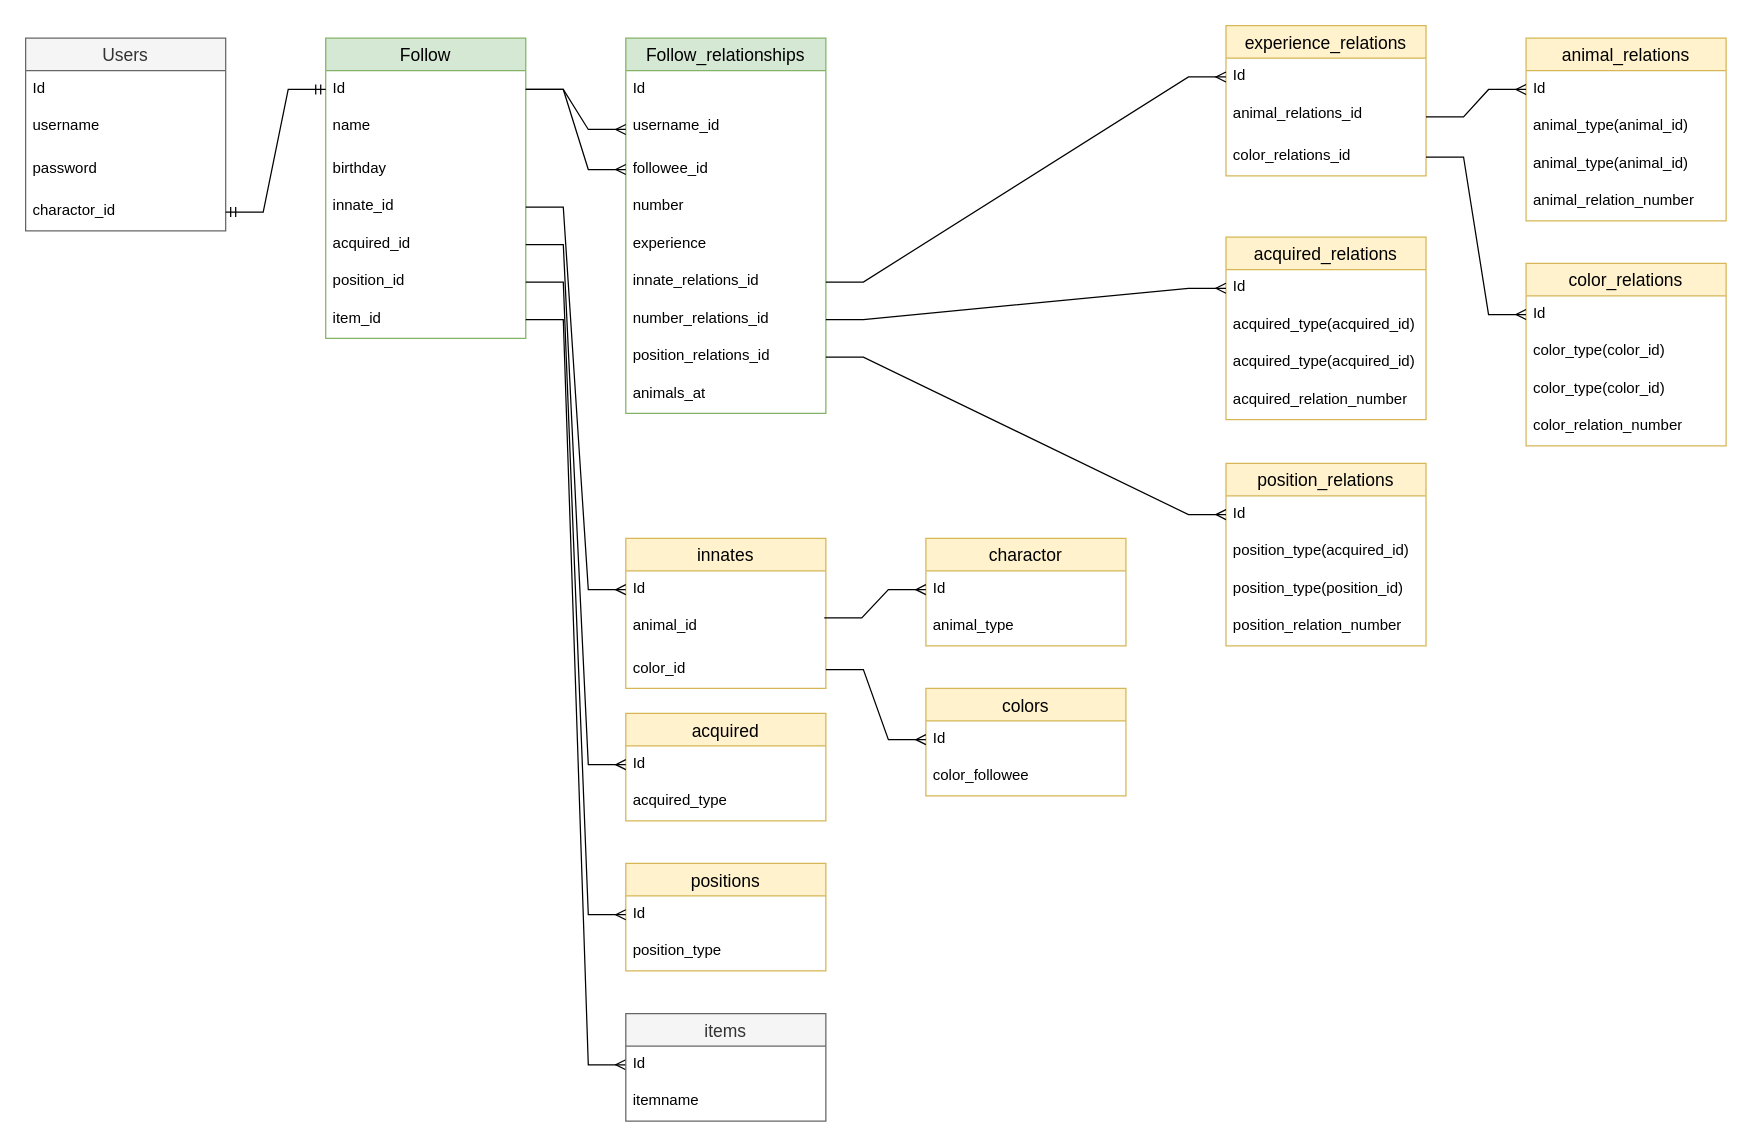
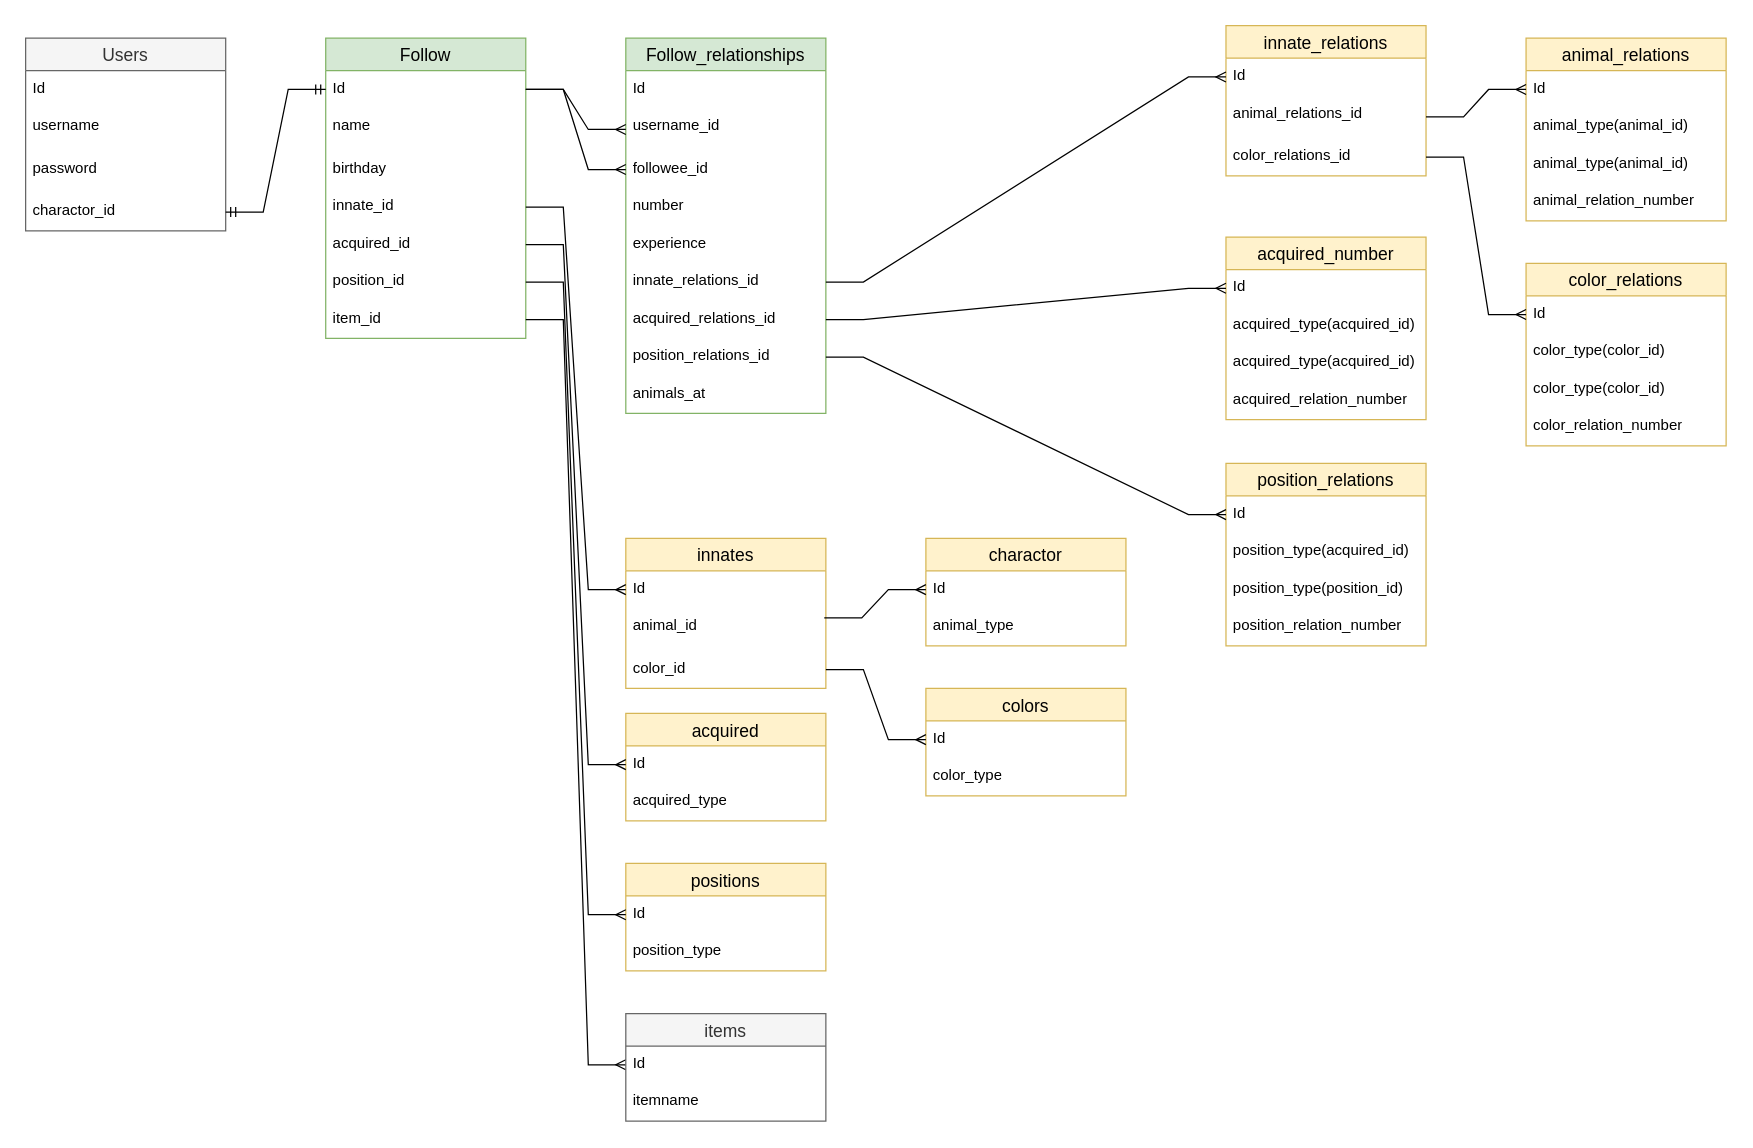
(1325, 43) -> (1325, 43)
(1325, 254) -> (1325, 254)
(707, 318) -> (714, 318)
(986, 776) -> (973, 776)
